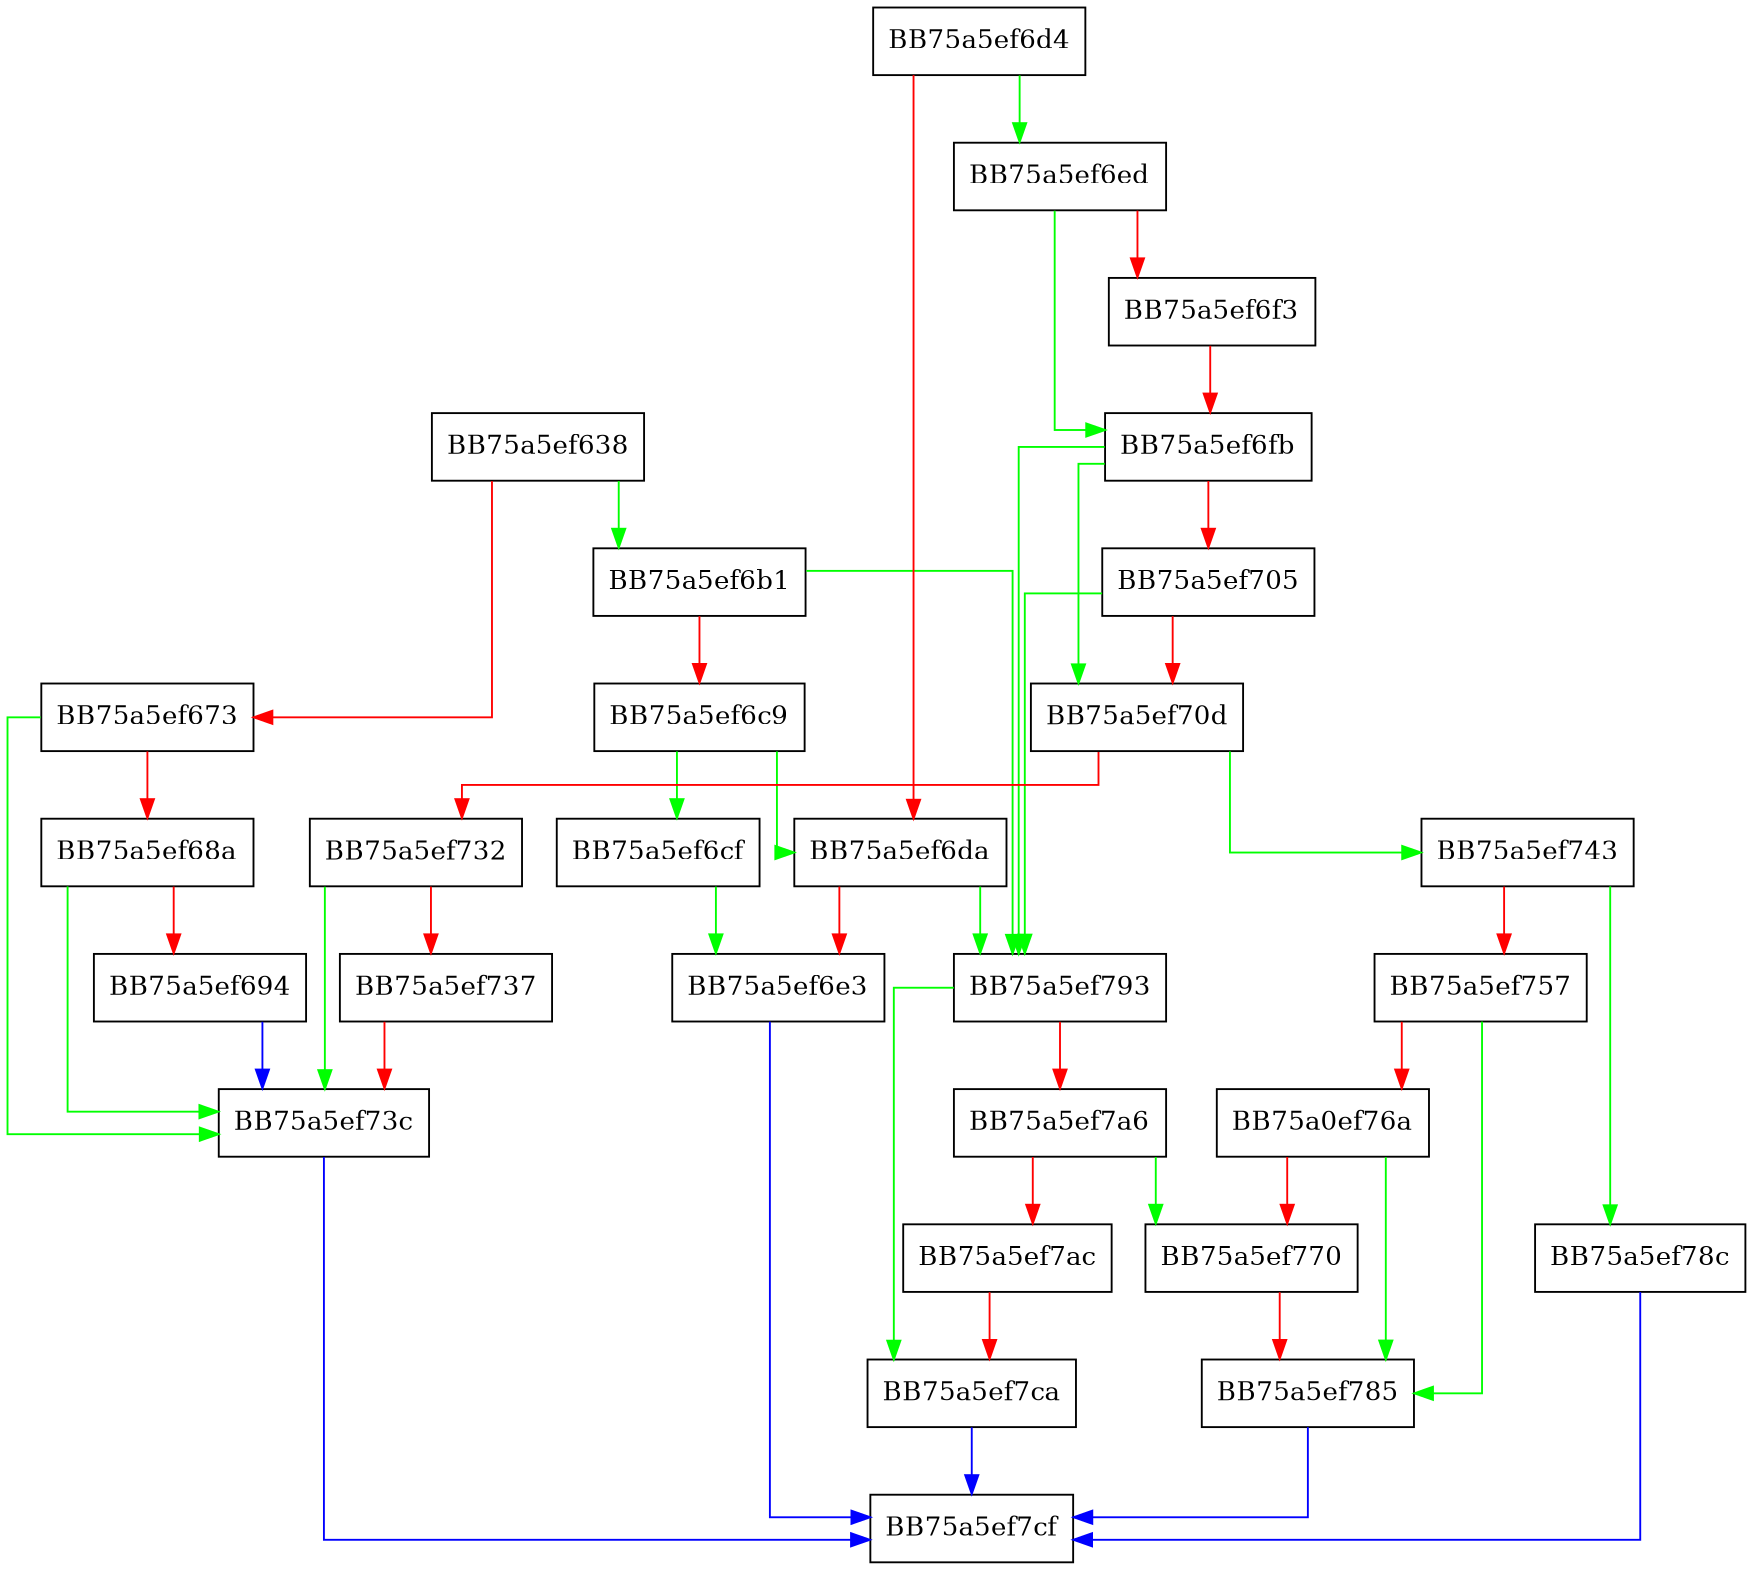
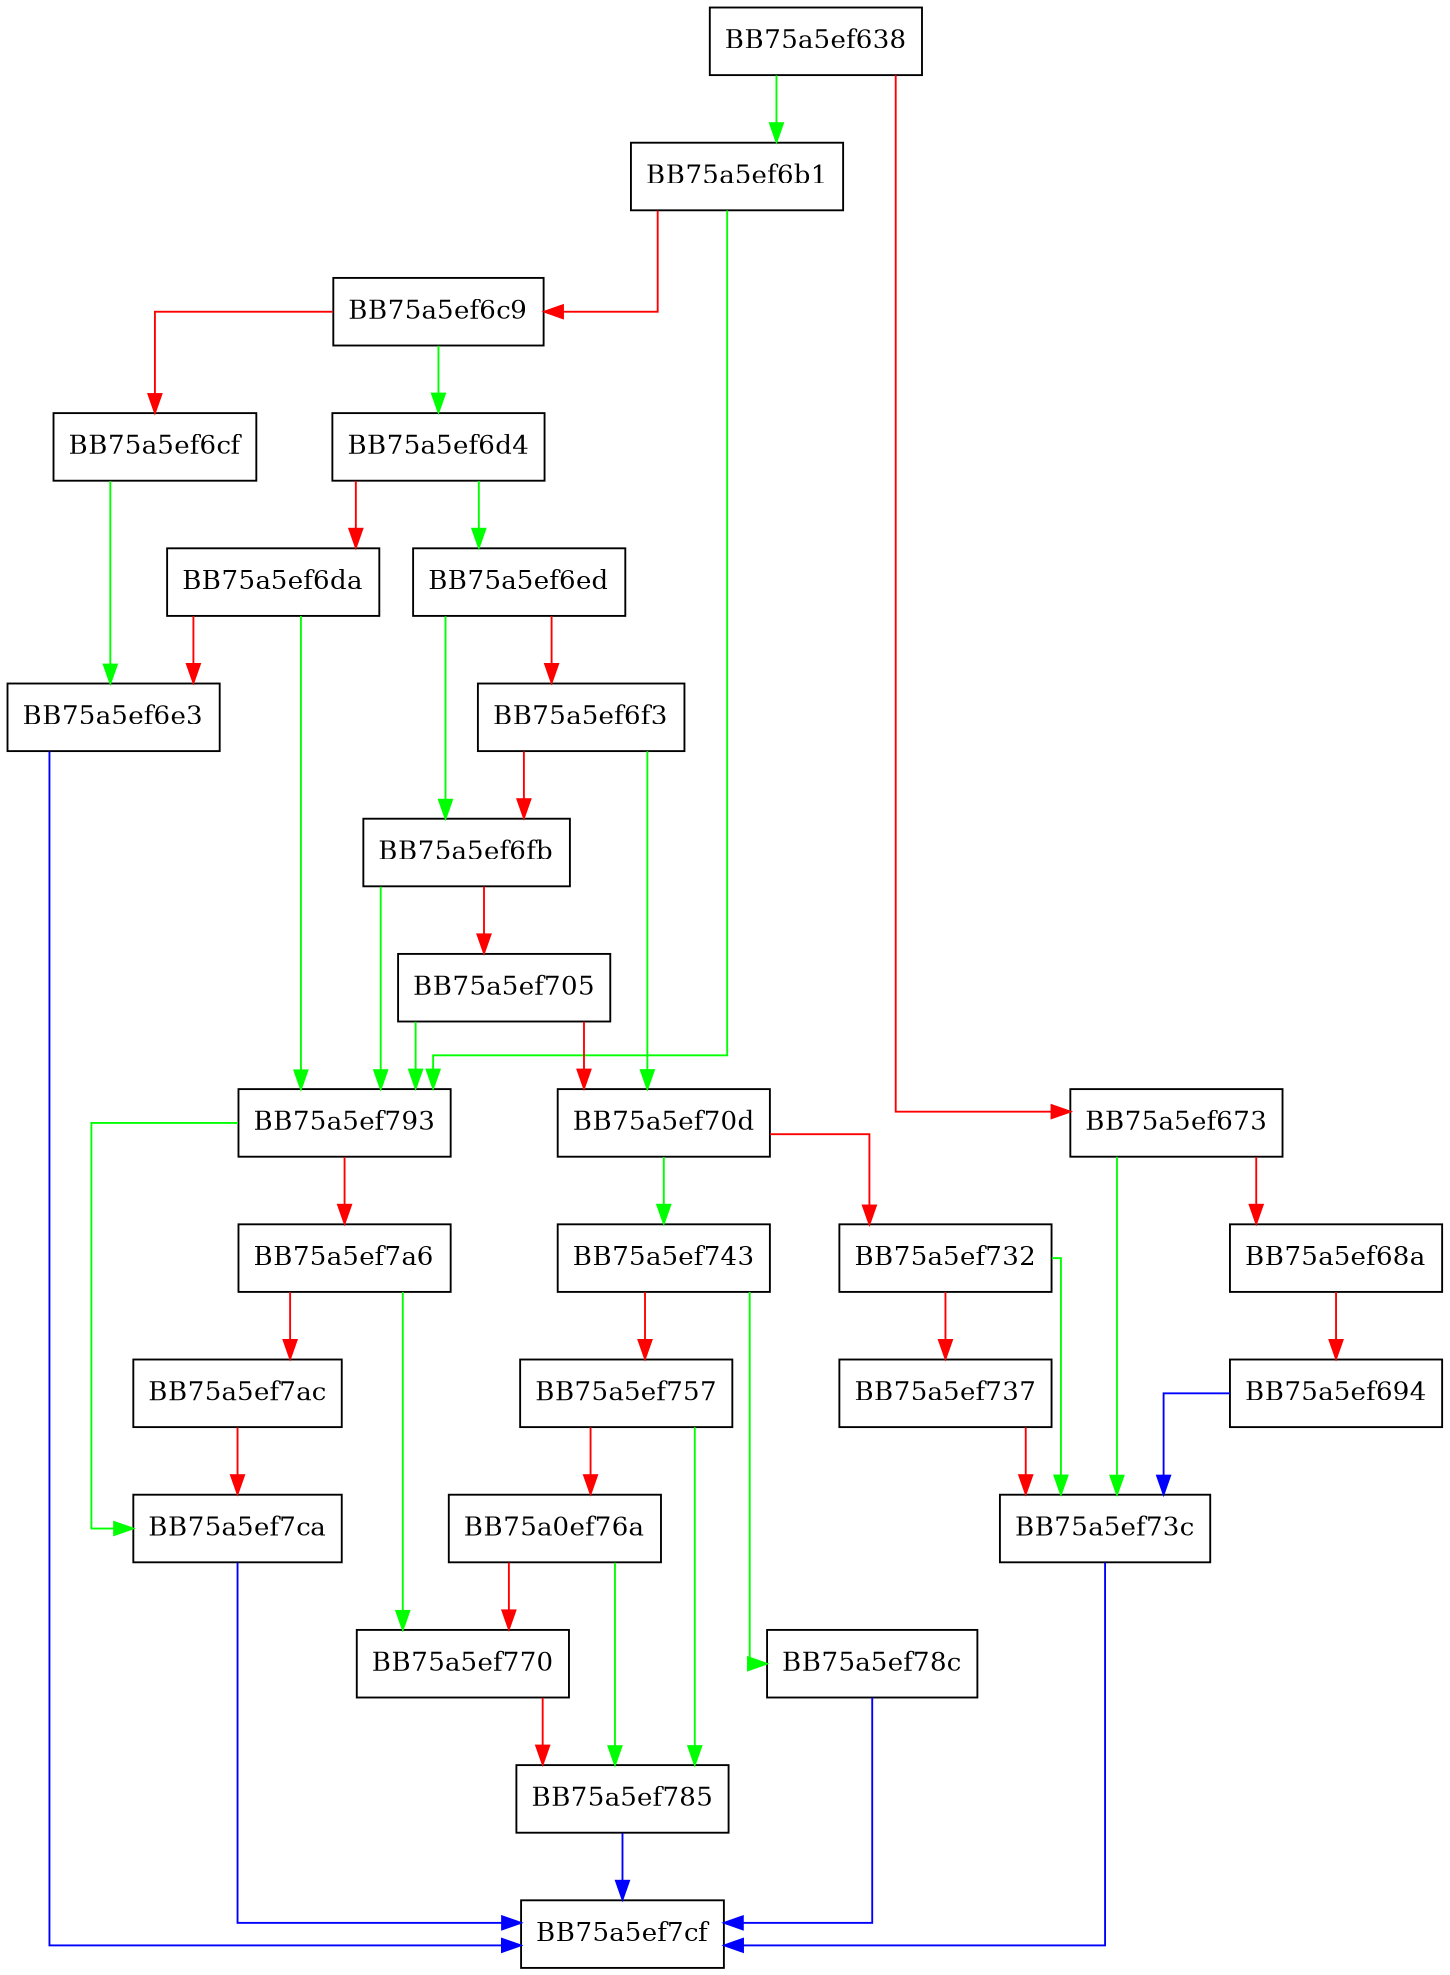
(1078, 551) -> (647, 911)
(677, 773) -> (203, 312)
(777, 803) -> (438, 370)
(68, 1065) -> none
